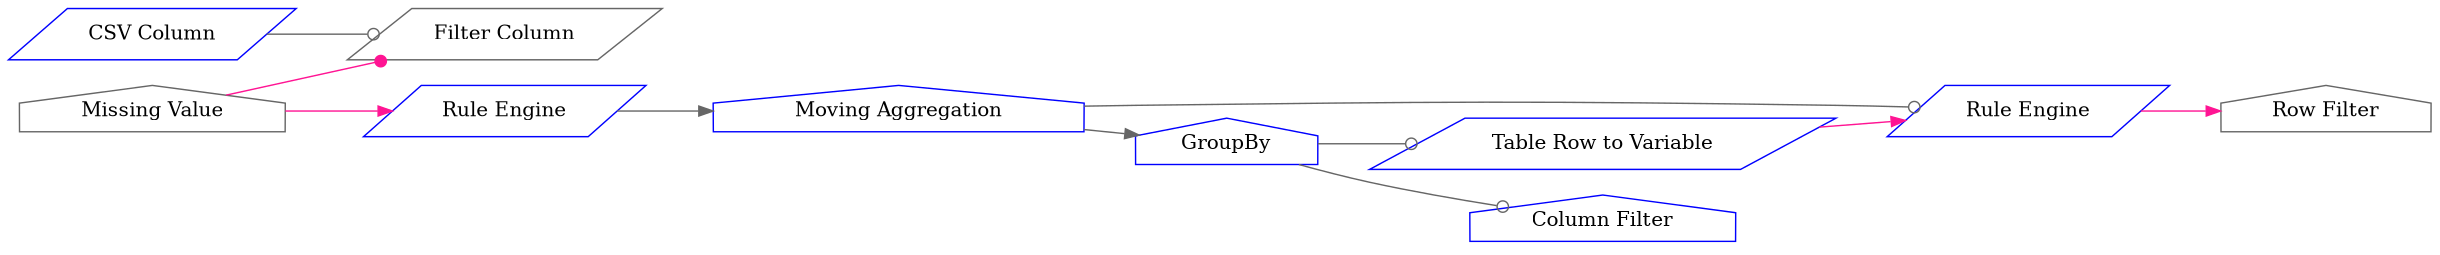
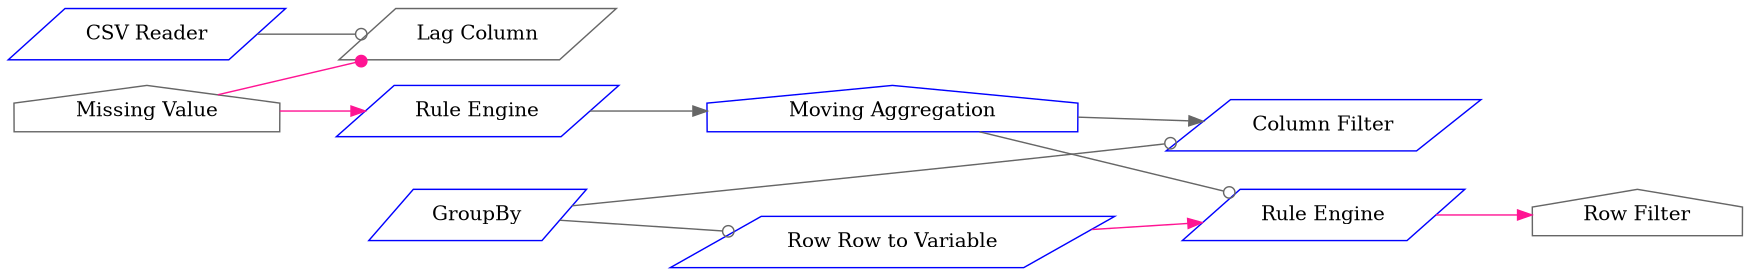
(152, 34) -> (147, 34)
(505, 34) -> (478, 34)
(1104, 132) -> (1133, 119)
(1227, 144) -> (478, 215)
(1603, 144) -> (892, 242)
(1603, 221) -> (1324, 125)
